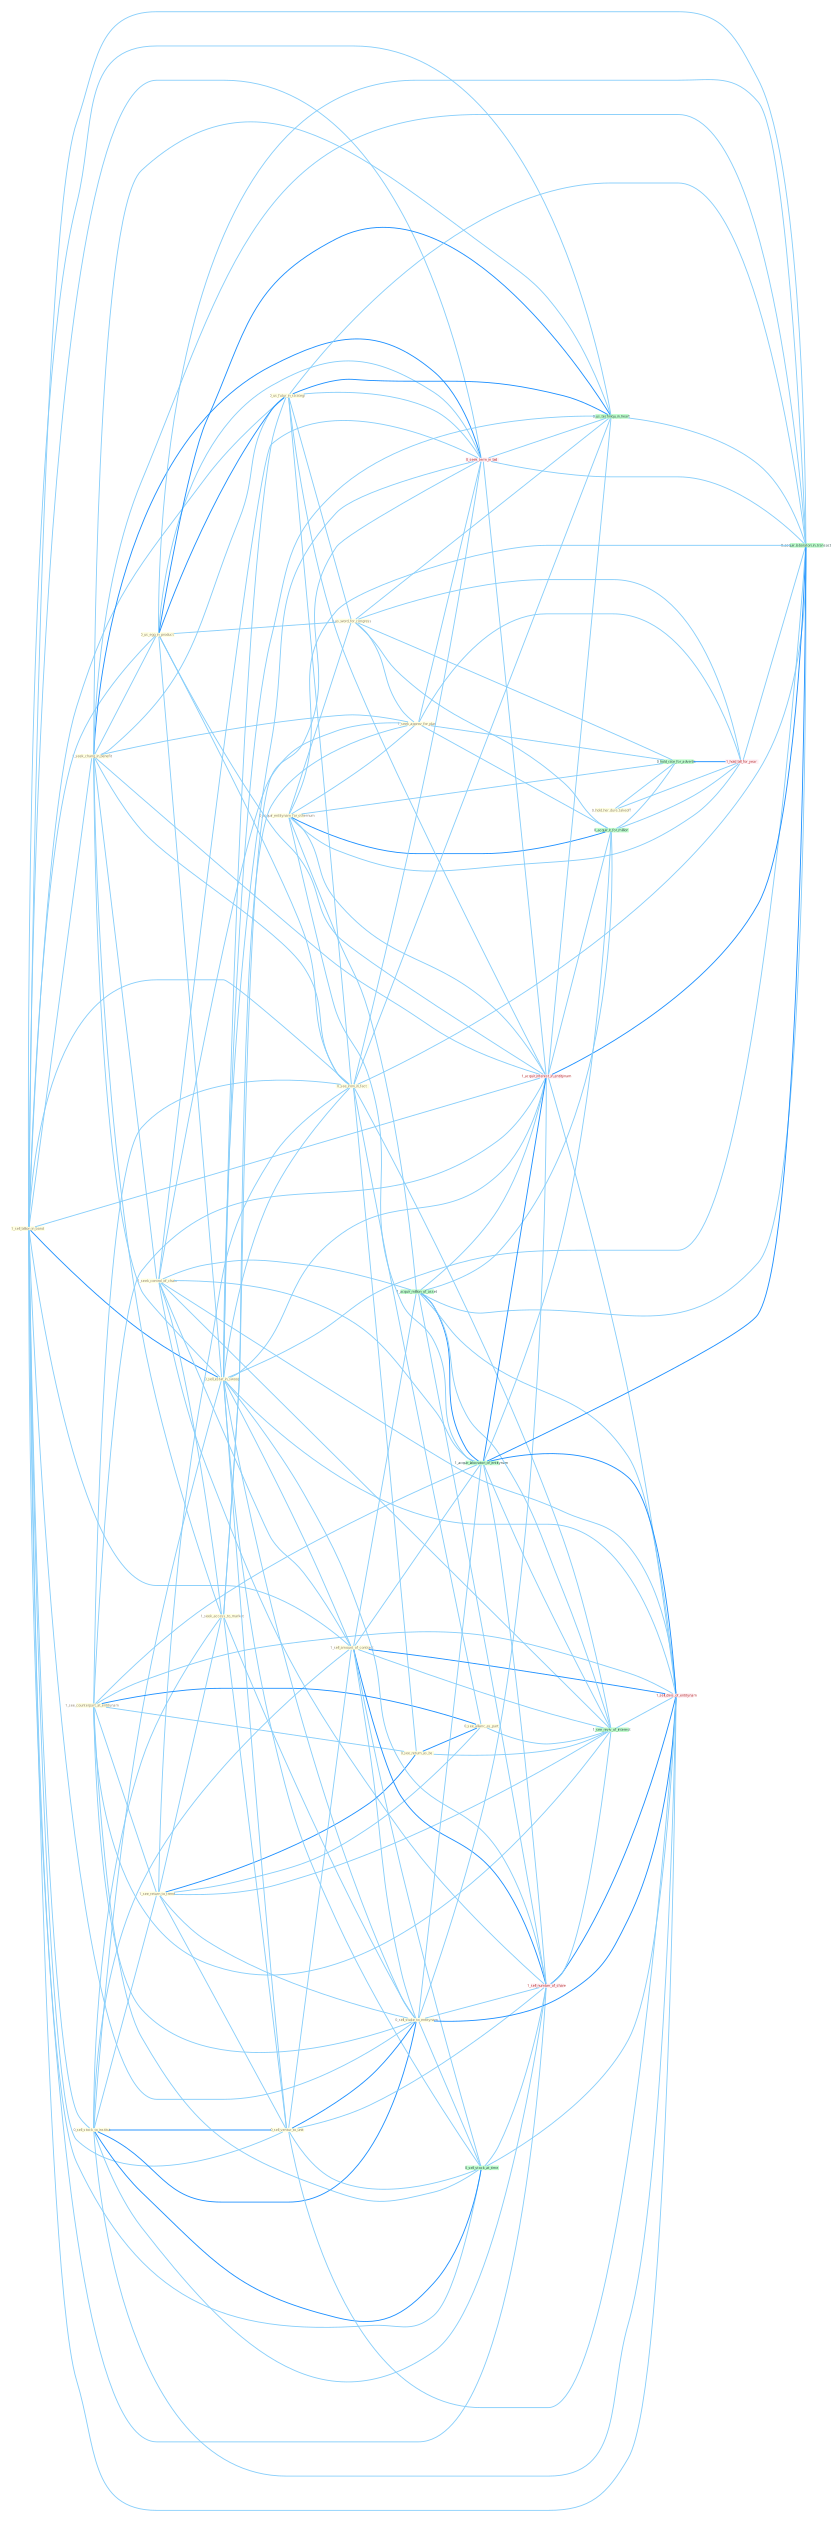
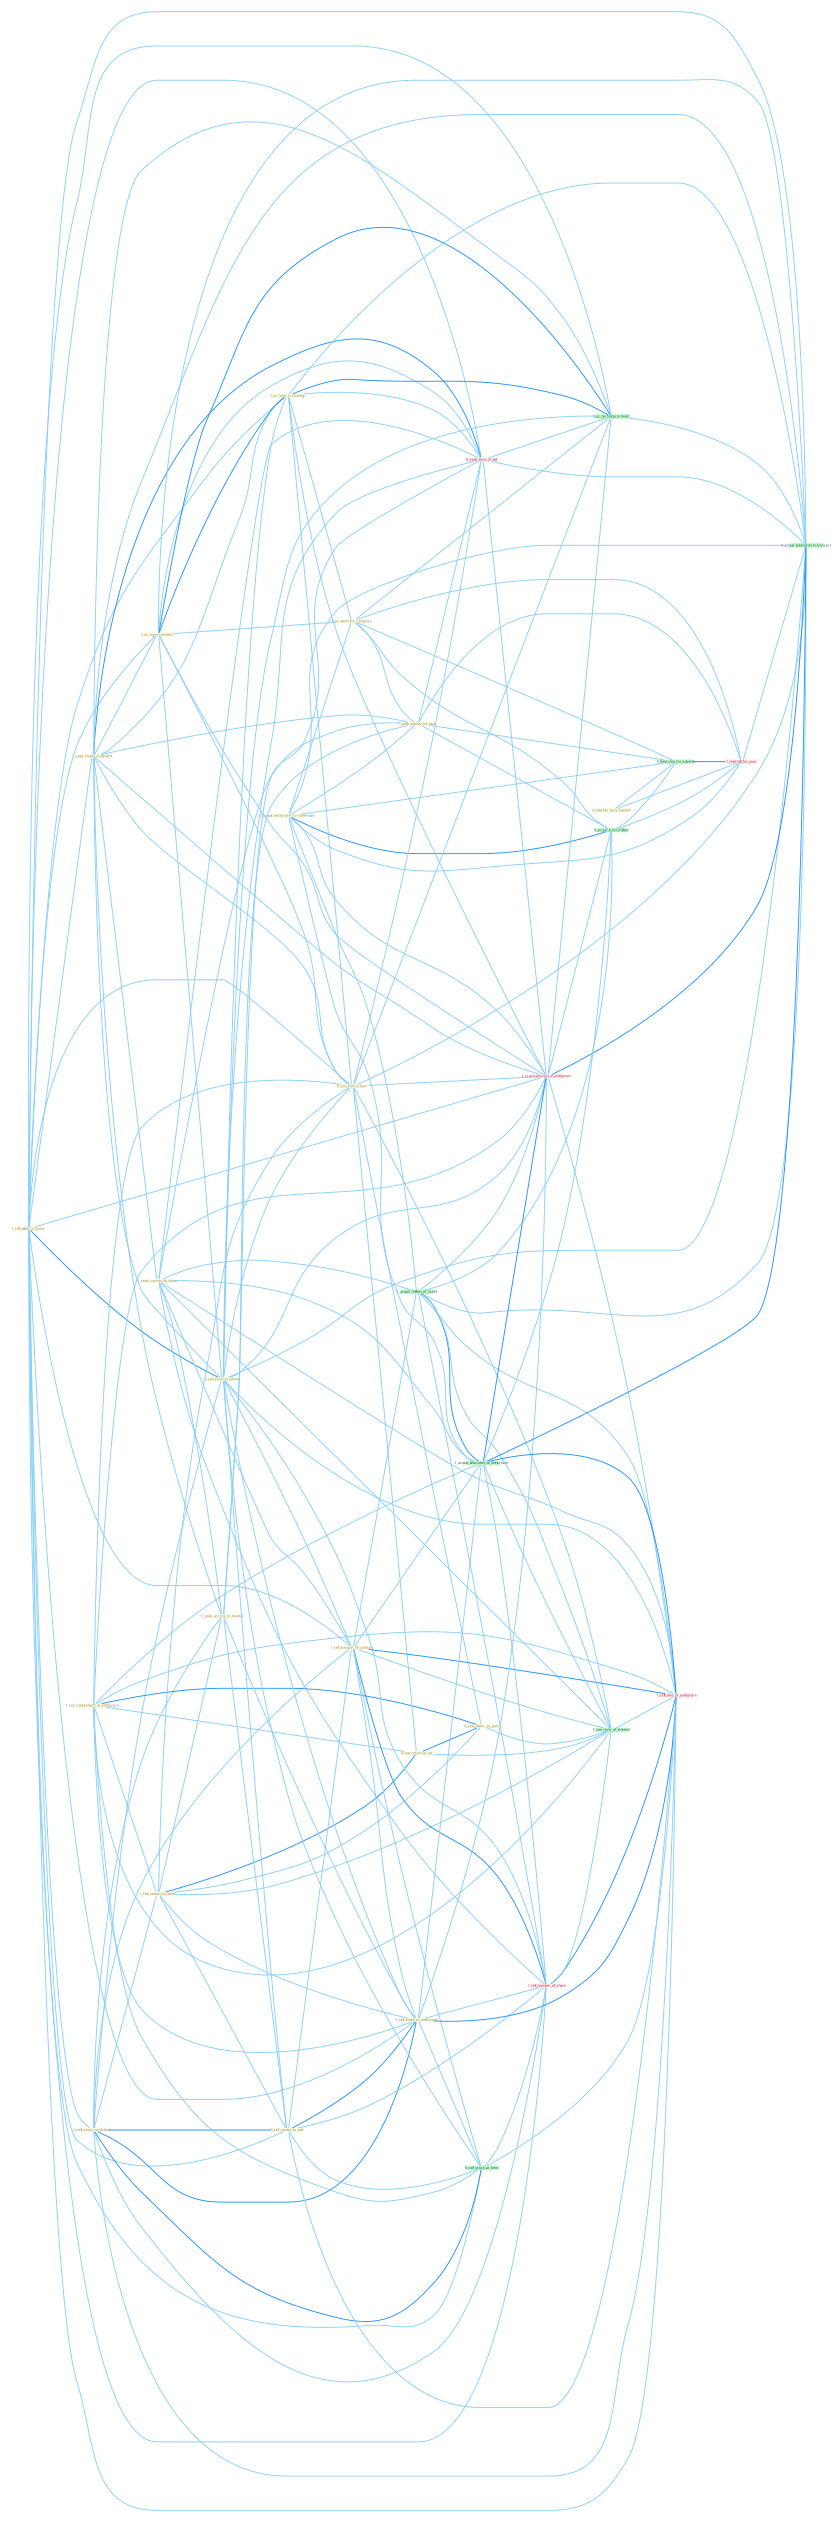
none -> (450, 1081)
